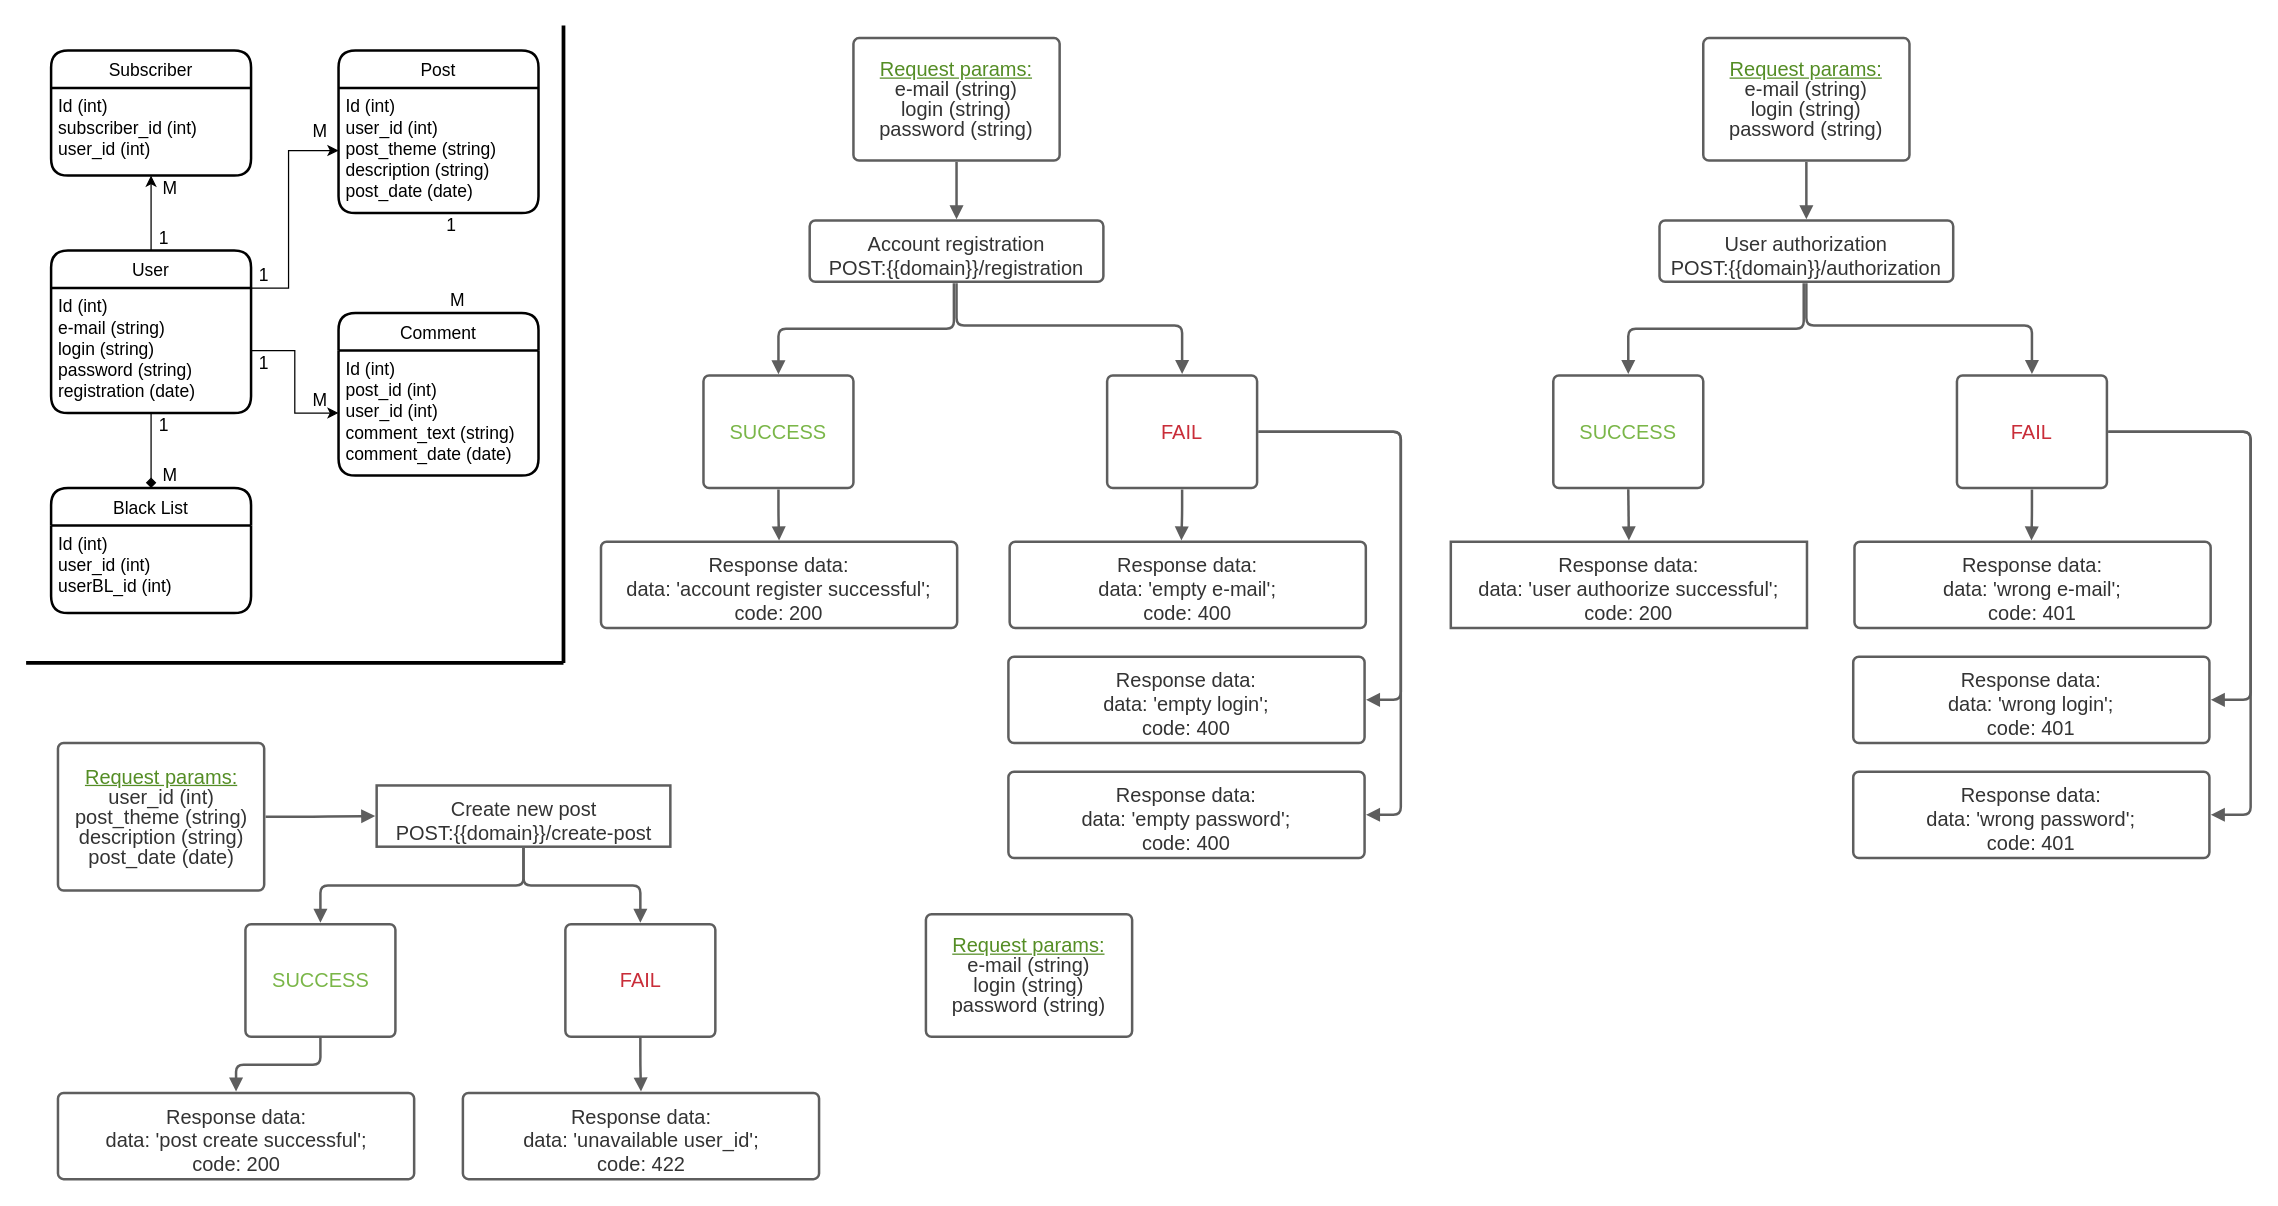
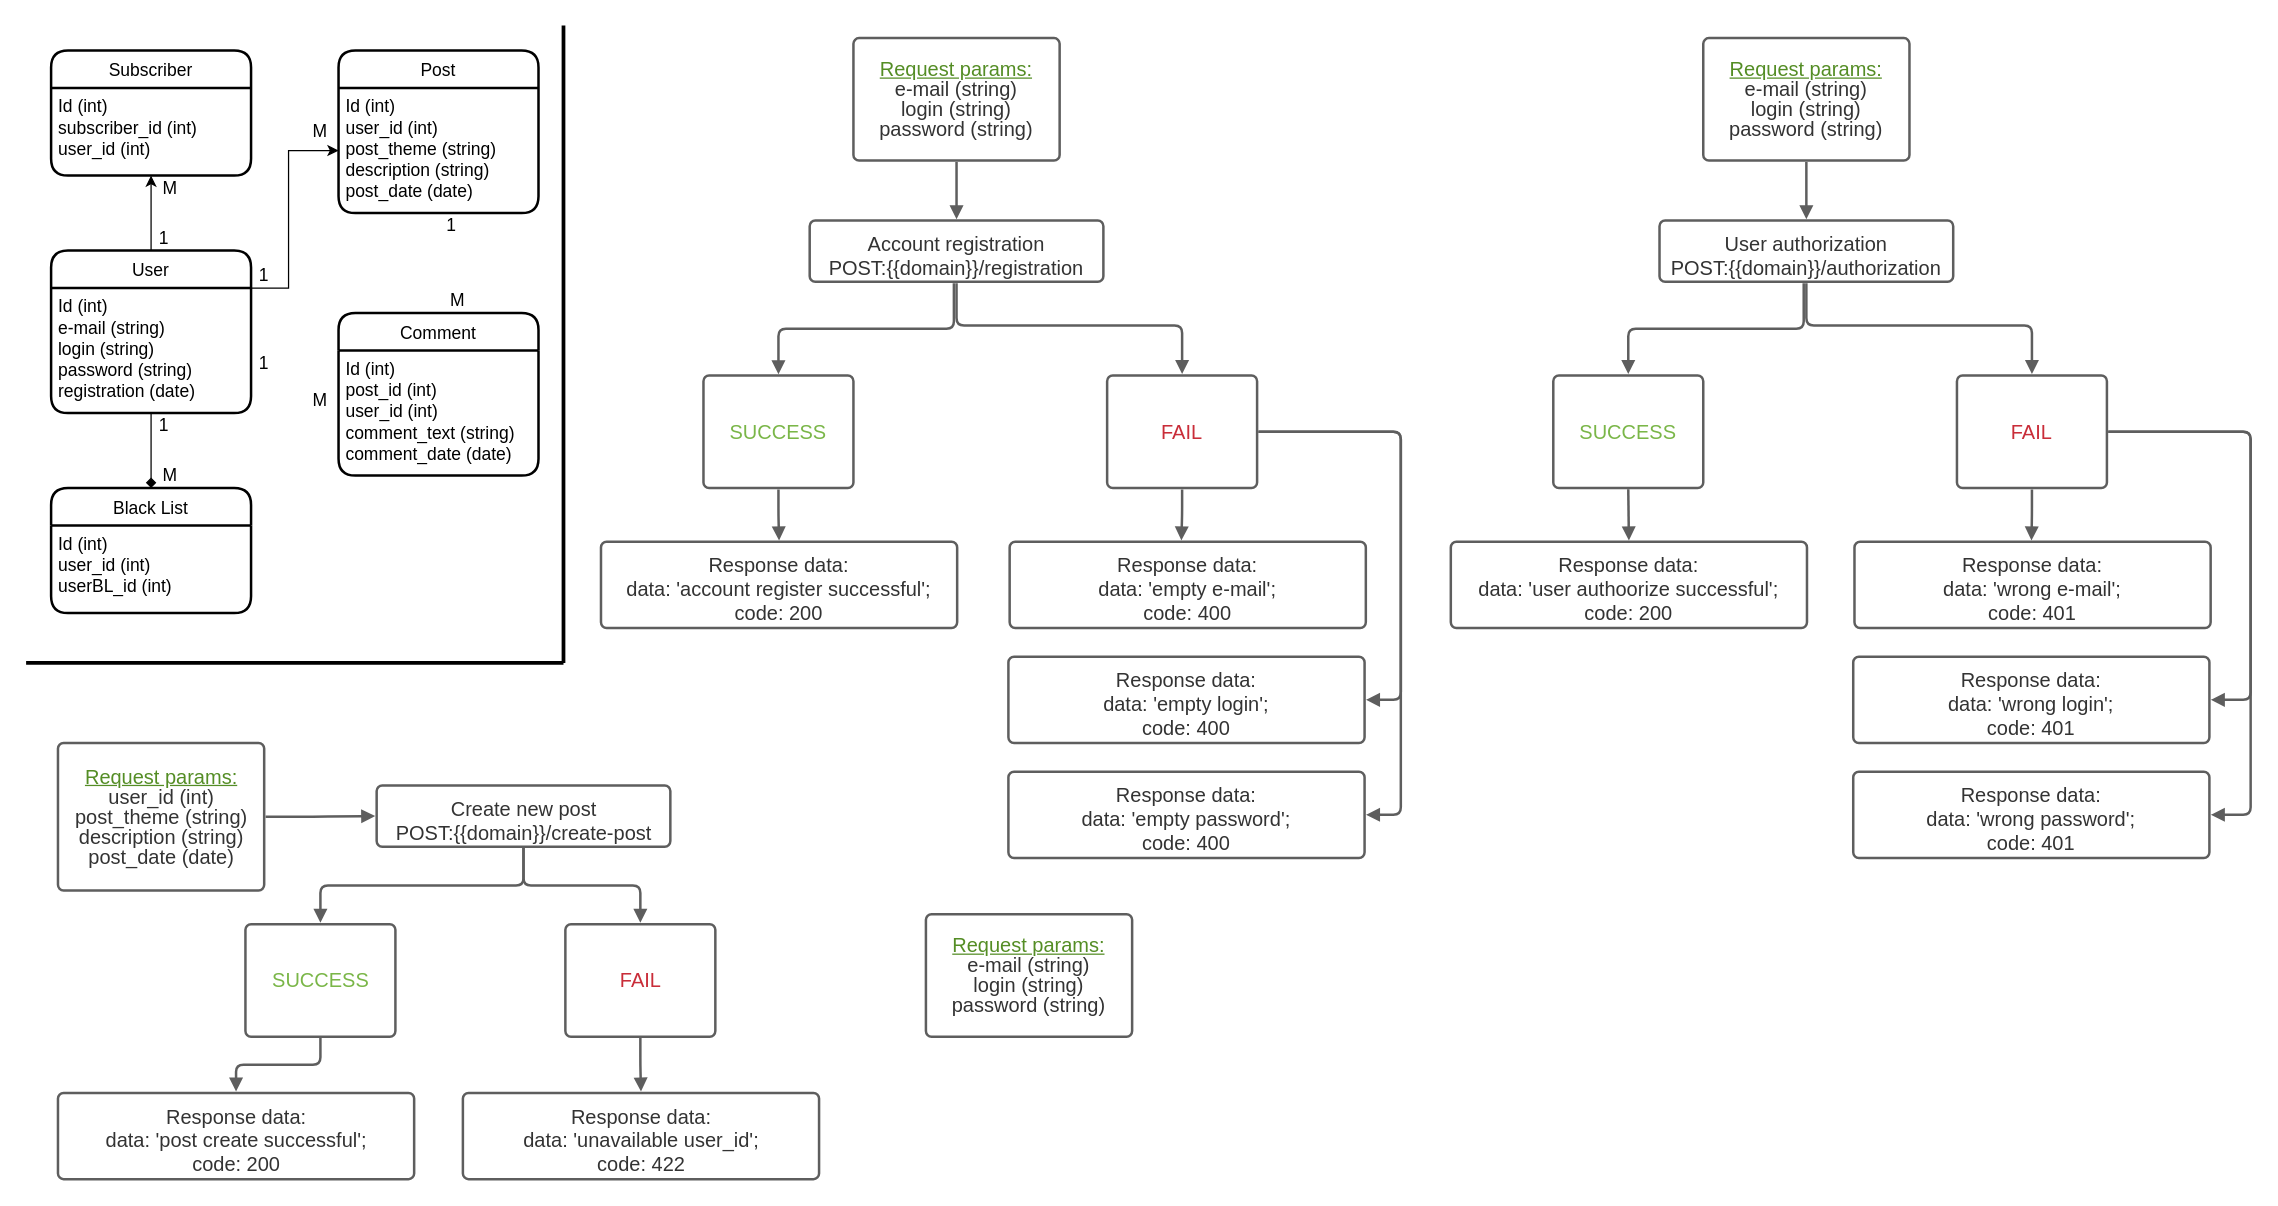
(294, 378) -> none
(1629, 585) -> (1629, 585)
(523, 816) -> (523, 816)
